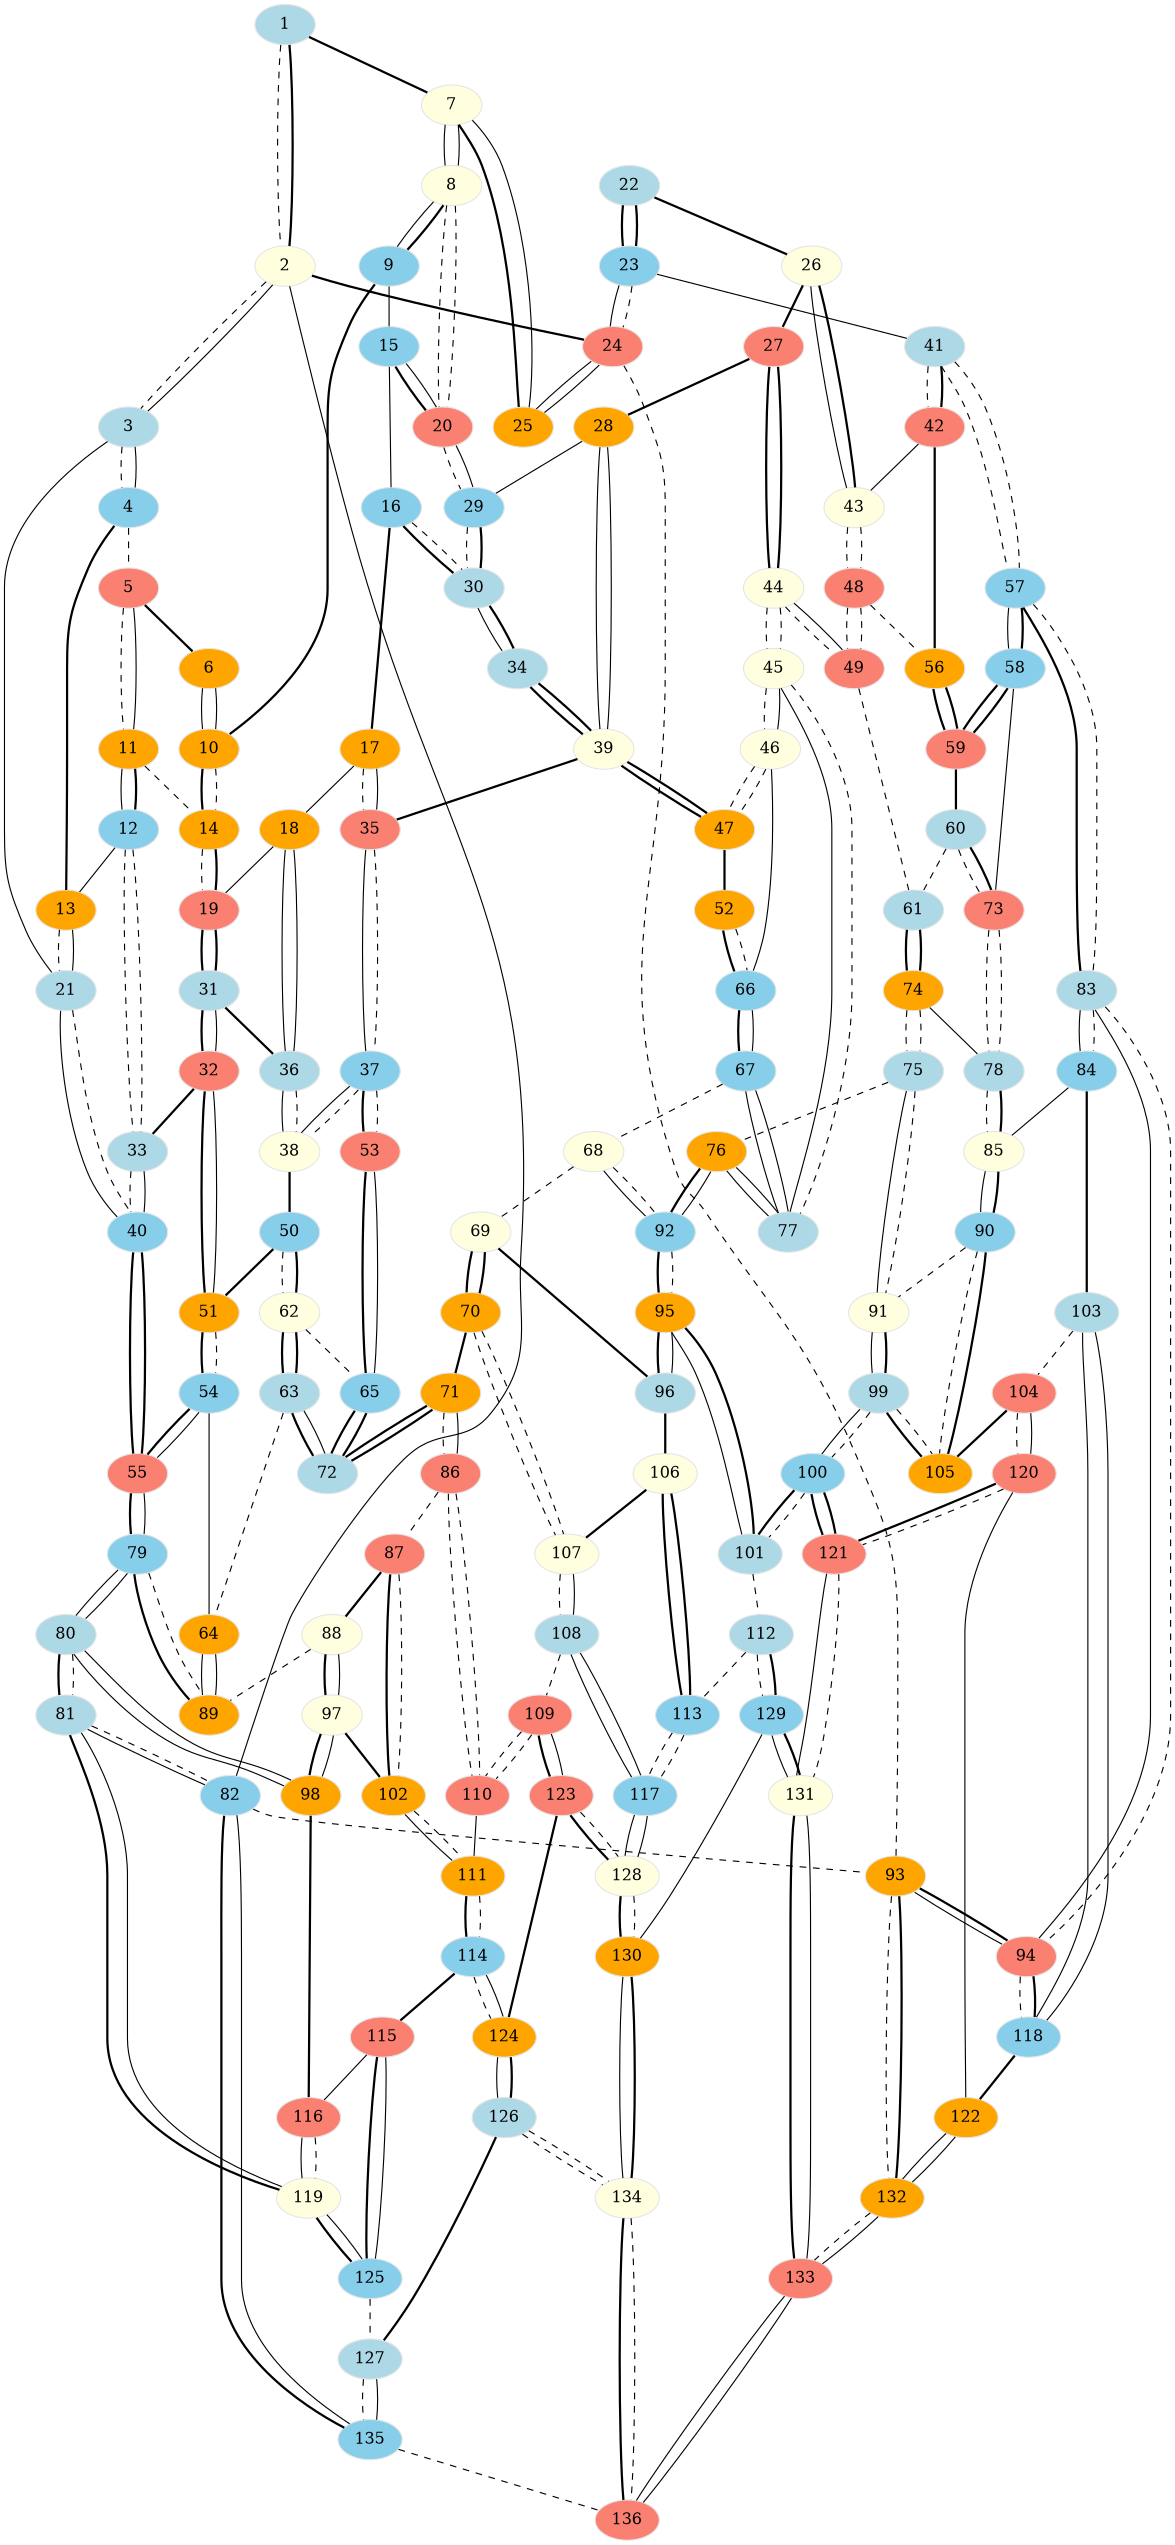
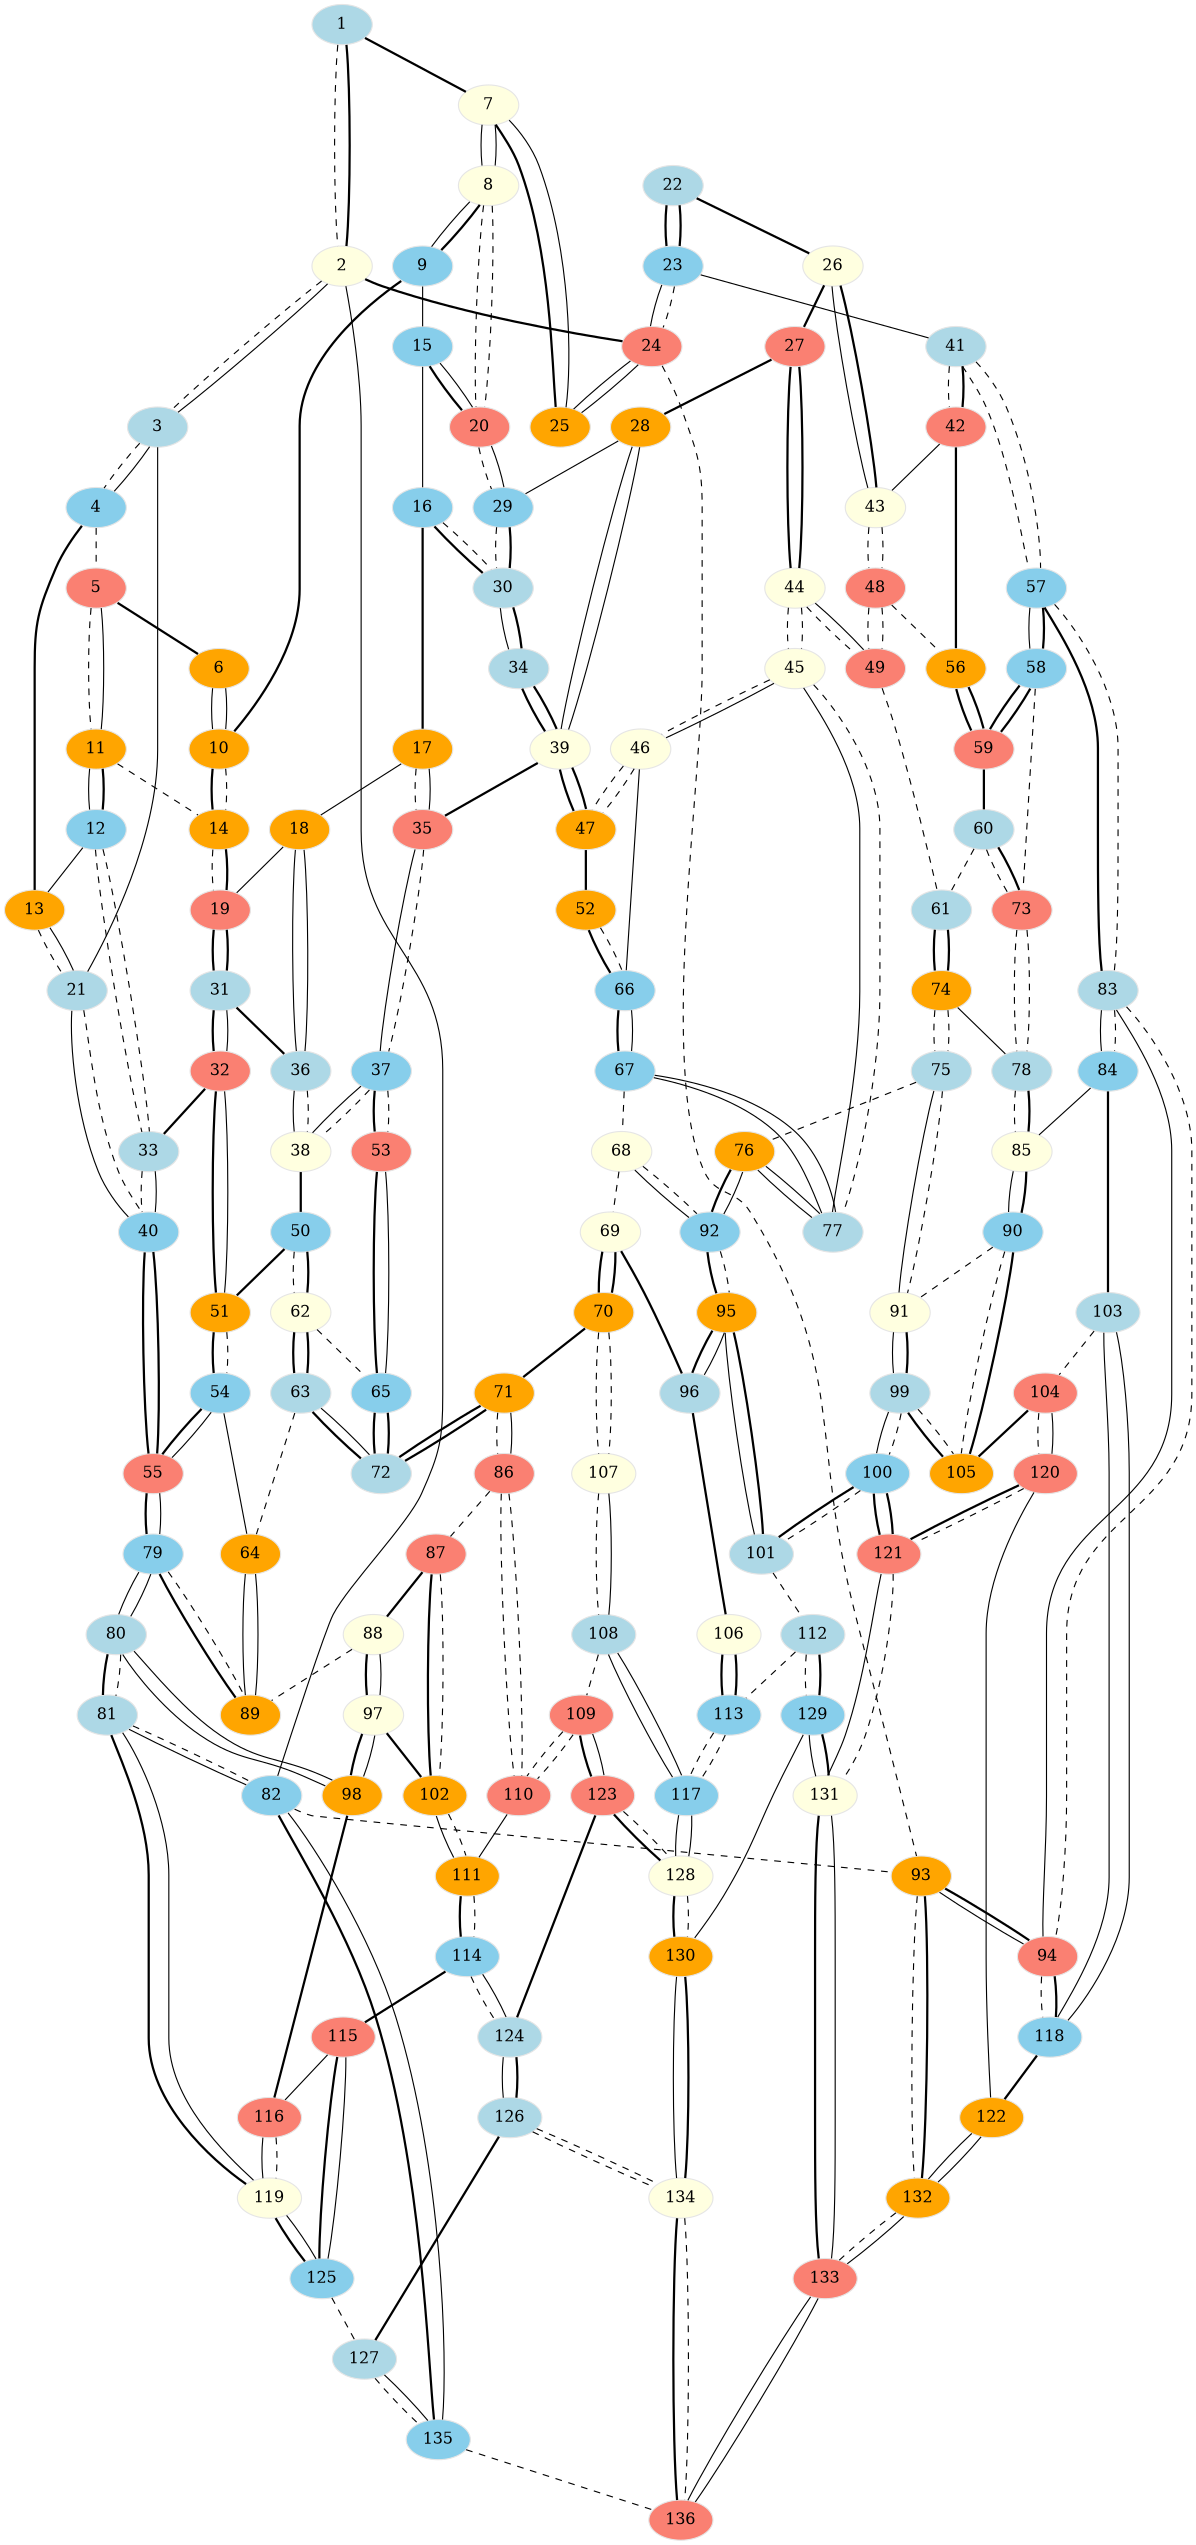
(1005, 789) -> (1029, 789)
(616, 1514) -> none
(504, 2037) -> (510, 2037)
